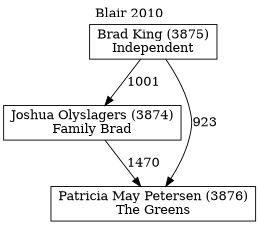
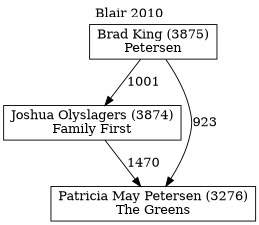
(153, 42) -> (153, 42)
(92, 123) -> (92, 123)
(153, 204) -> (153, 204)
